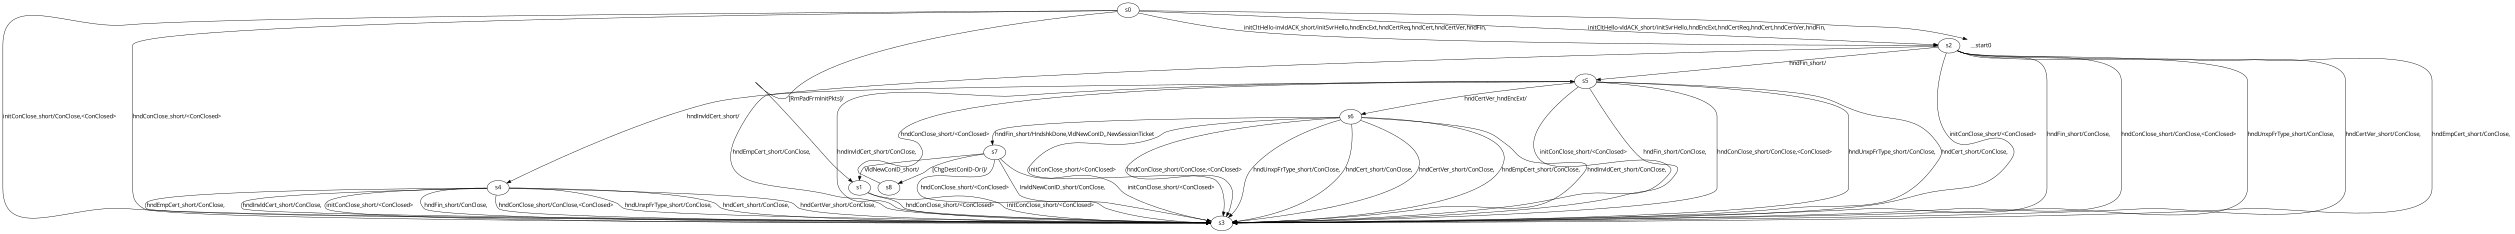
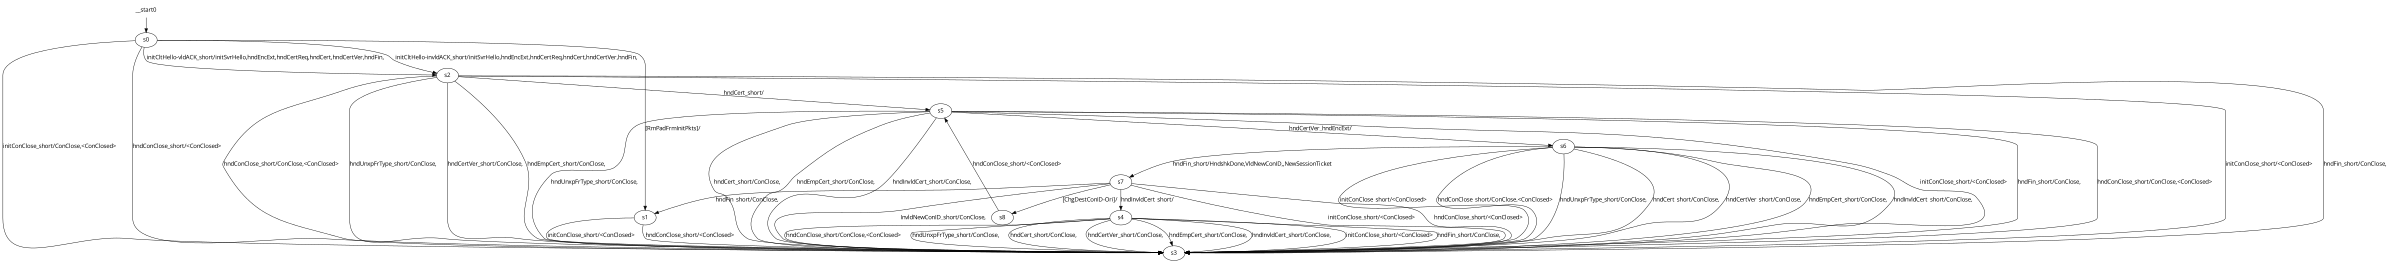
(1552, 17) -> (146, 23)
(1809, 63) -> (745, 93)
(1216, 68) -> (1121, 198)
(893, 170) -> (748, 200)
